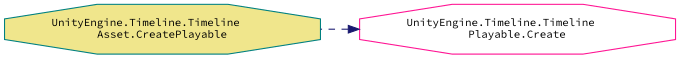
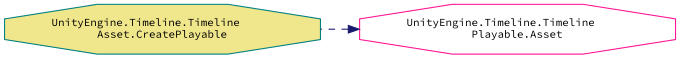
(518, 29) -> (518, 29)
